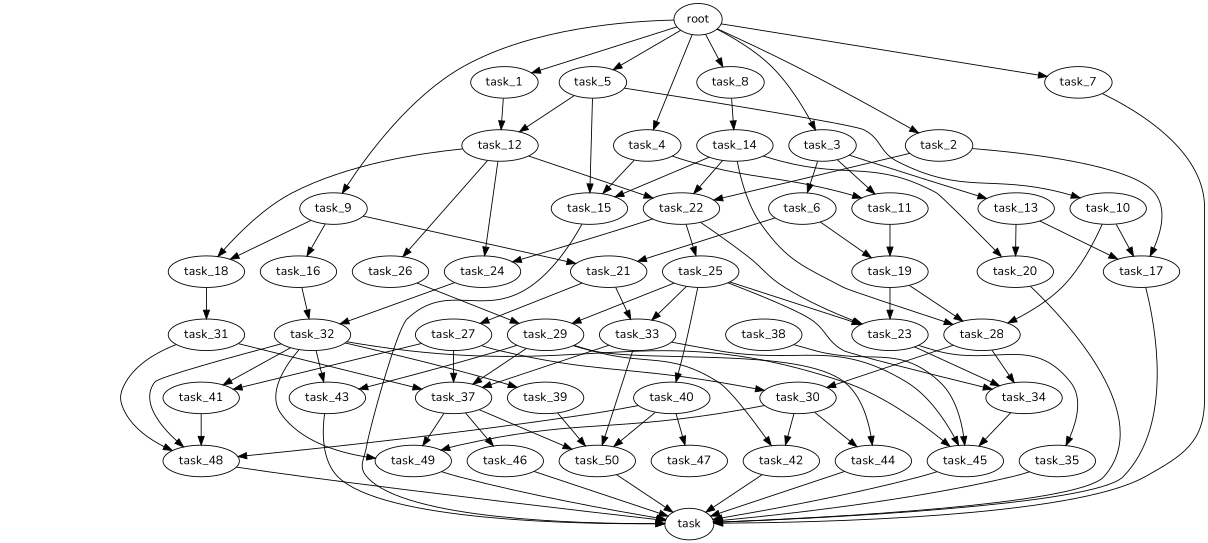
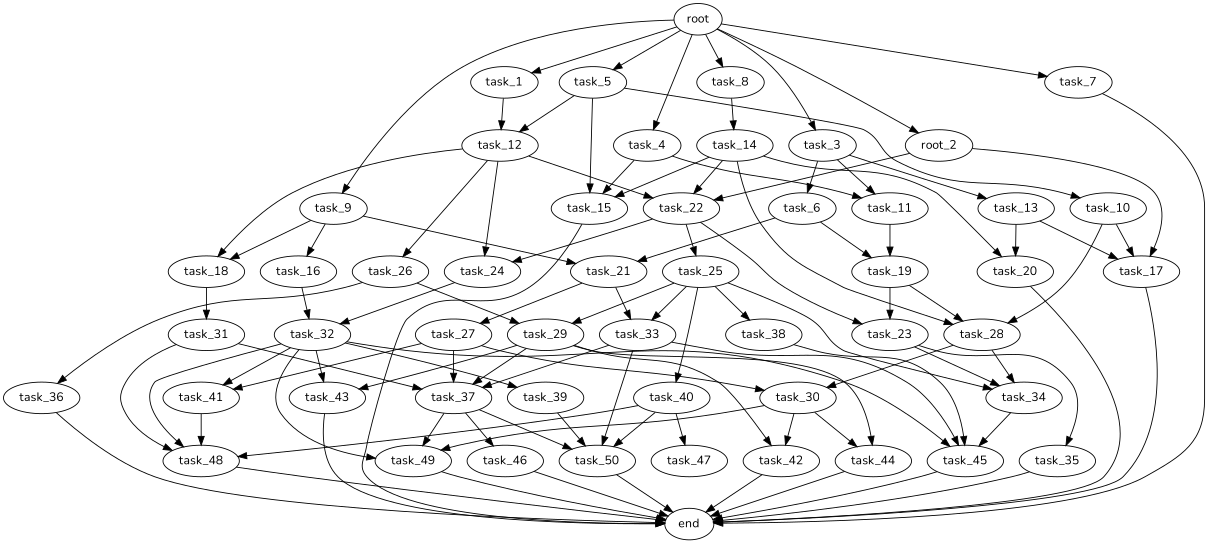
(939, 145) -> (939, 145)
(791, 302) -> (729, 300)
none -> (42, 398)
(689, 524) -> (689, 524)
